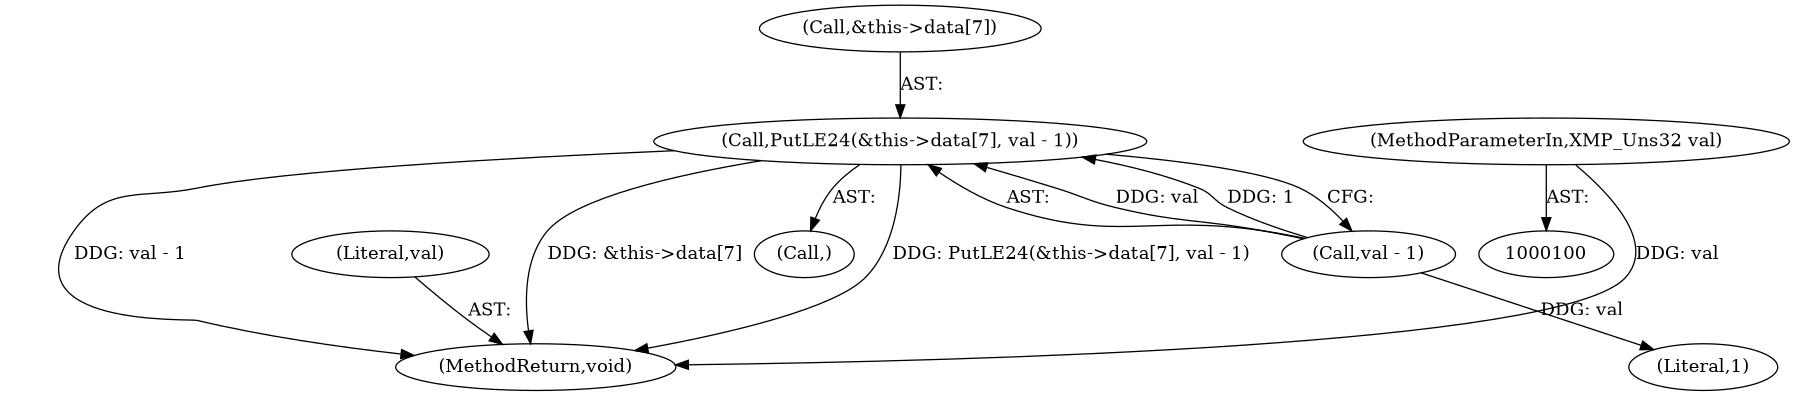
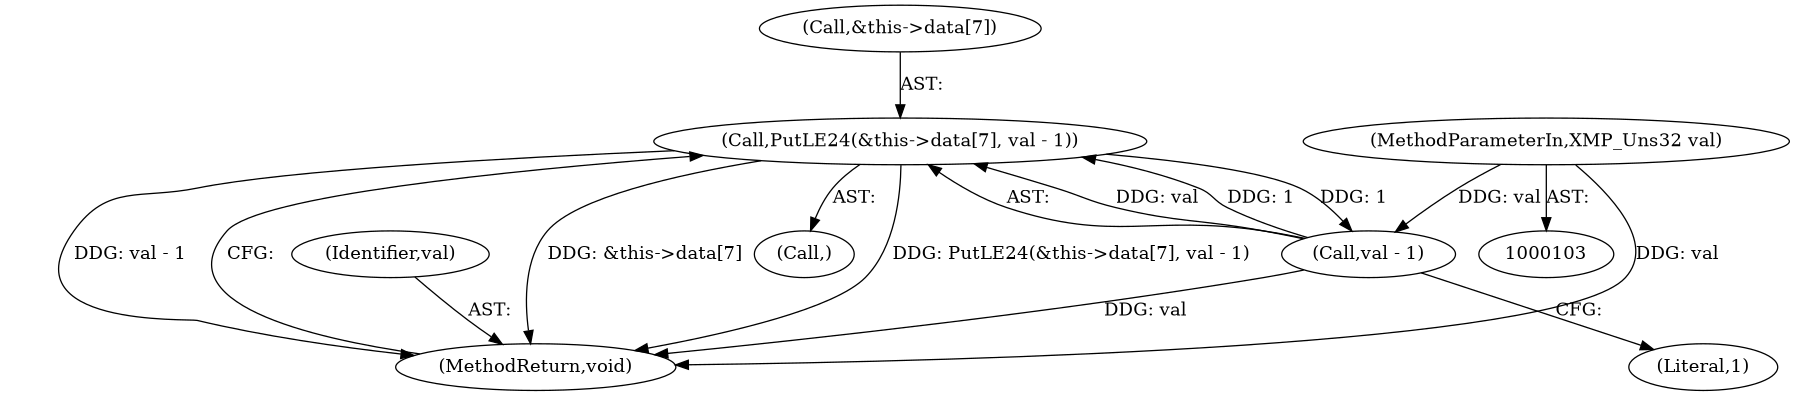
none -> (1452, 192)
(1354, 198) -> (1354, 198)
none -> (319, 200)
(390, 254) -> (390, 254)
(1546, 254) -> (1546, 254)
(1582, 311) -> (1582, 311)
none -> (986, 317)
